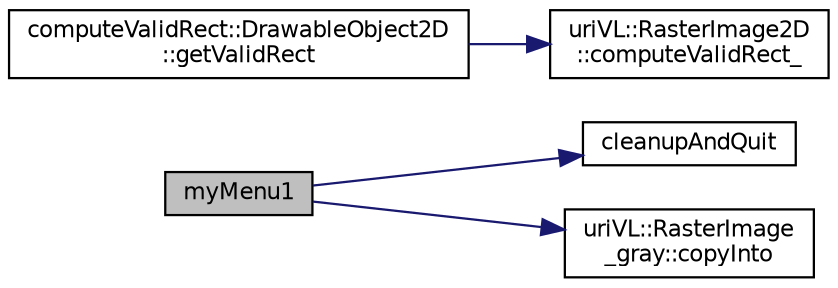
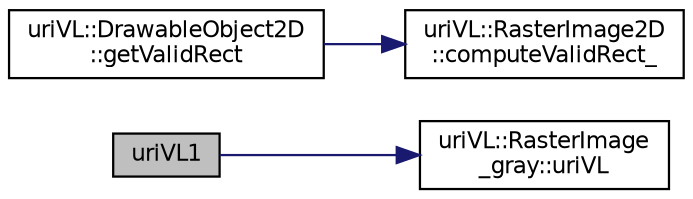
(239, 44) -> (166, 44)
(689, 144) -> none
(239, 194) -> (166, 155)
(689, 243) -> (544, 155)
